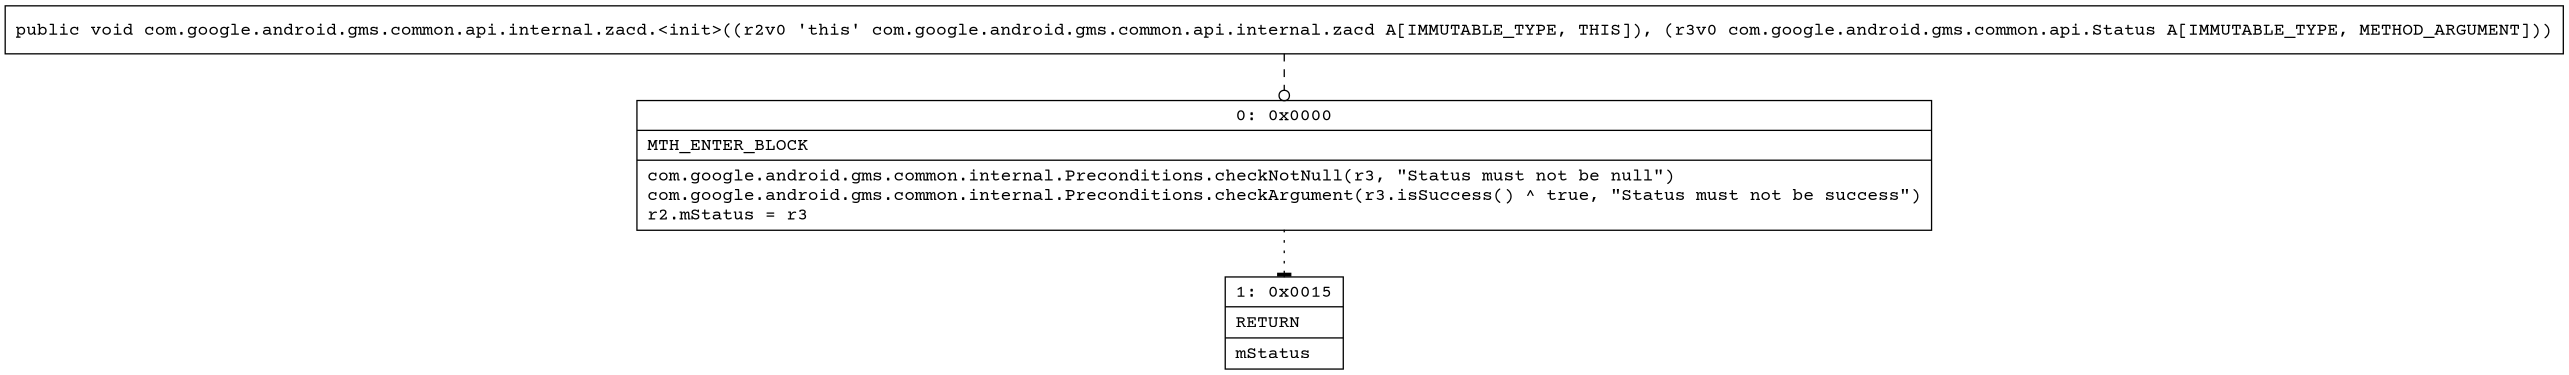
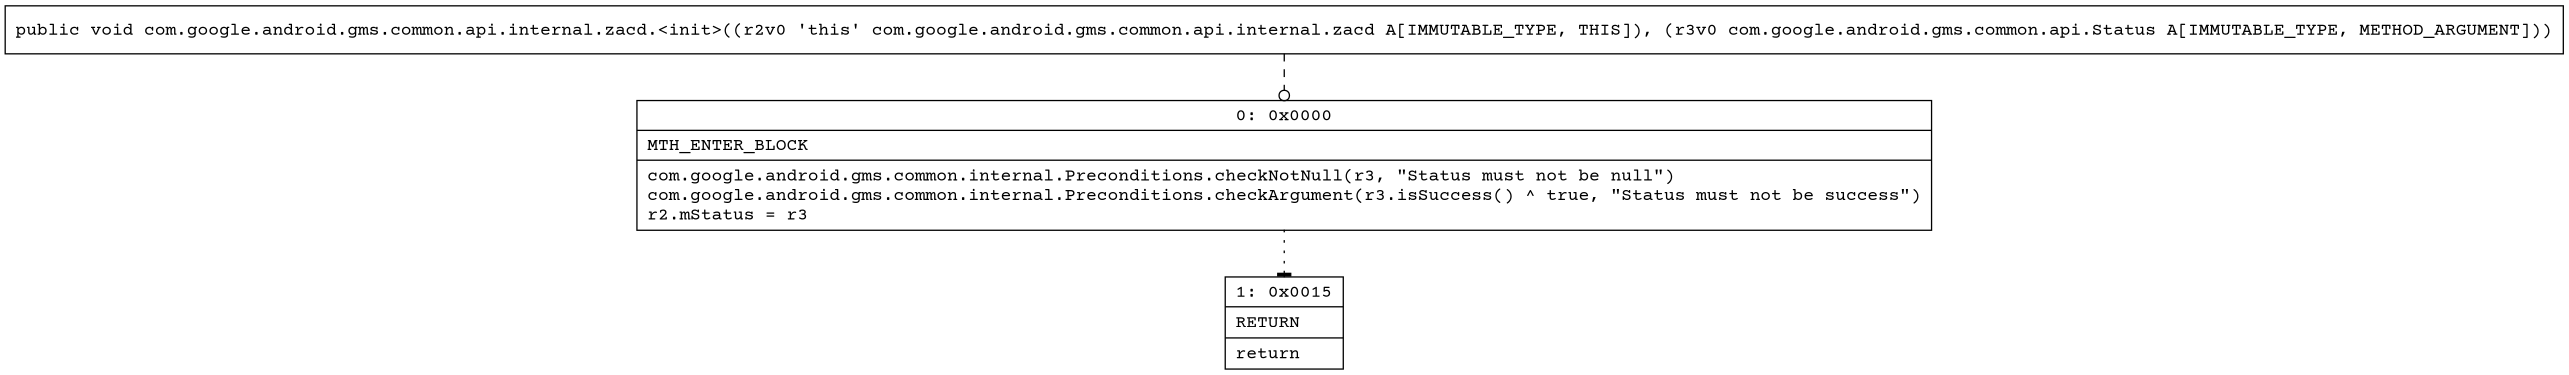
(1273, 353) -> (1268, 353)
